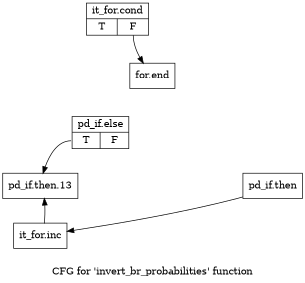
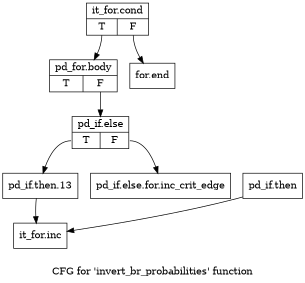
none -> (83, 76)
none -> (161, 186)
(45, 214) -> (36, 207)
